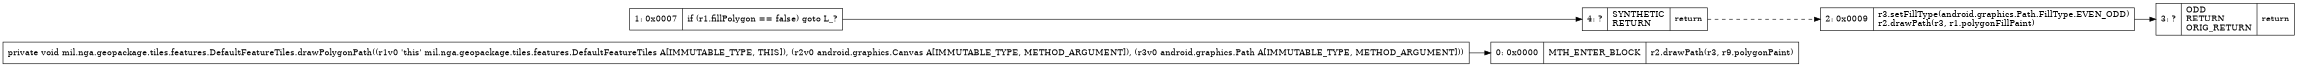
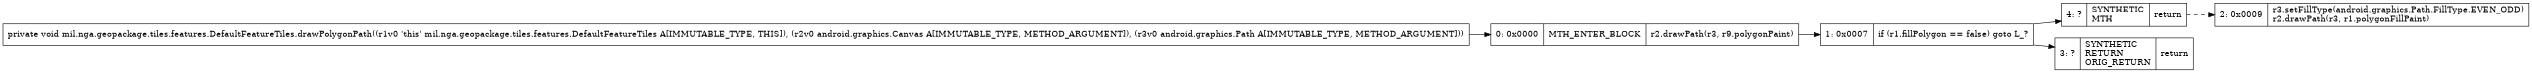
(2196, 10) -> (2111, 45)
(2142, 19) -> (2041, 46)
(1632, 23) -> (2102, 19)
none -> (1806, 35)
